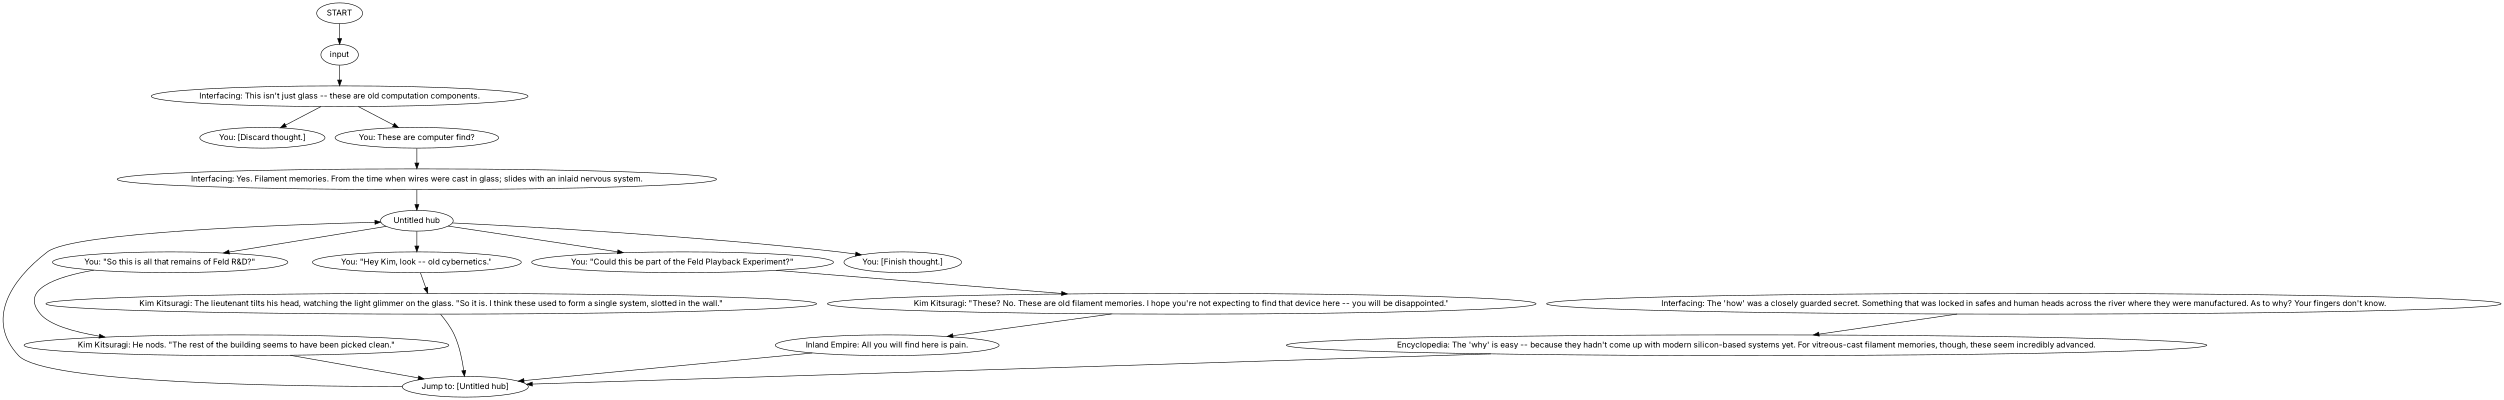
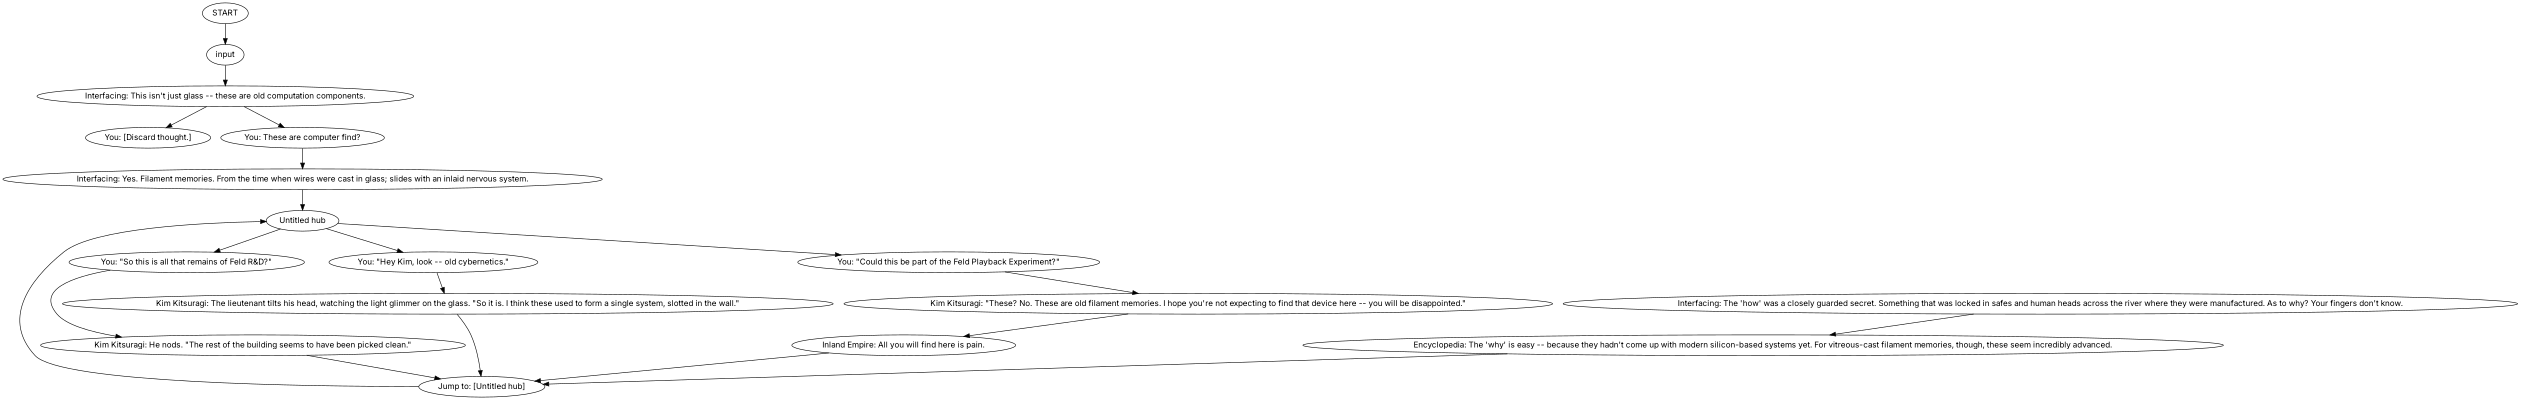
(903, 262) -> none
